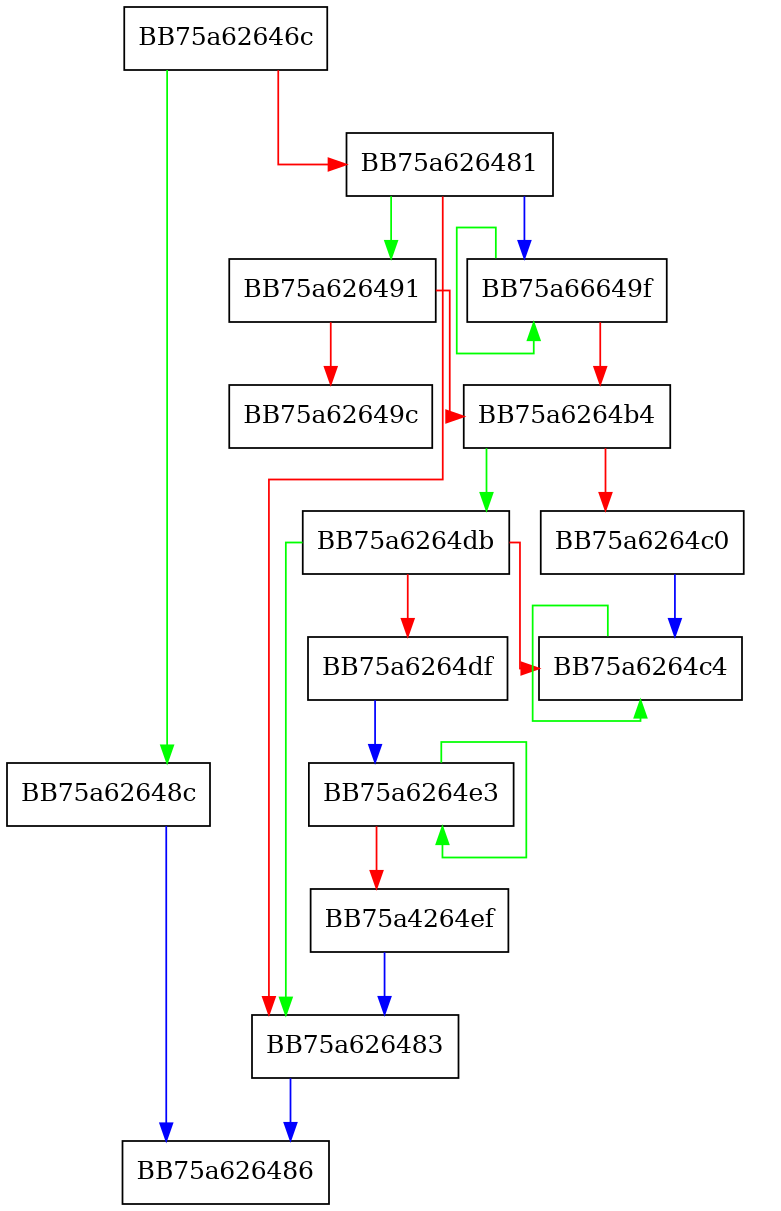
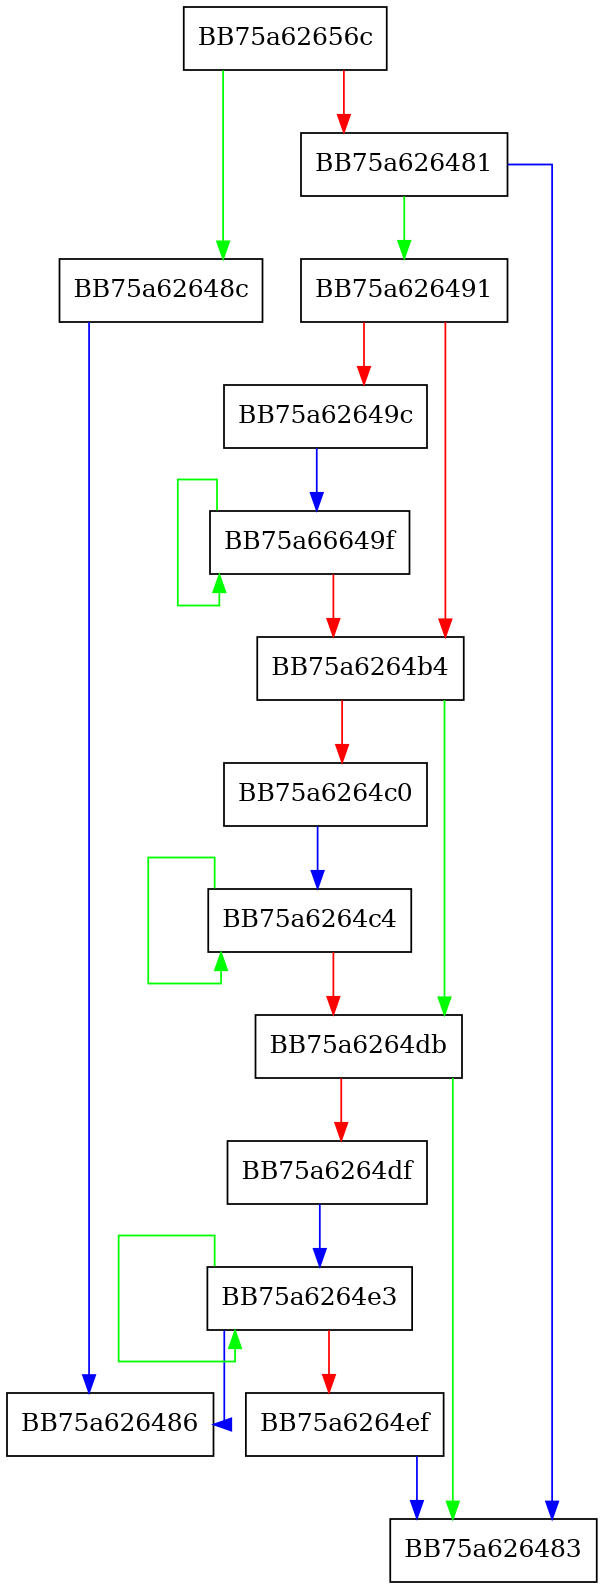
(226, 38) -> (285, 38)
(524, 219) -> (317, 471)
(269, 510) -> (552, 811)
(520, 601) -> (333, 975)
(410, 920) -> (345, 1424)
(290, 1101) -> (224, 1378)
